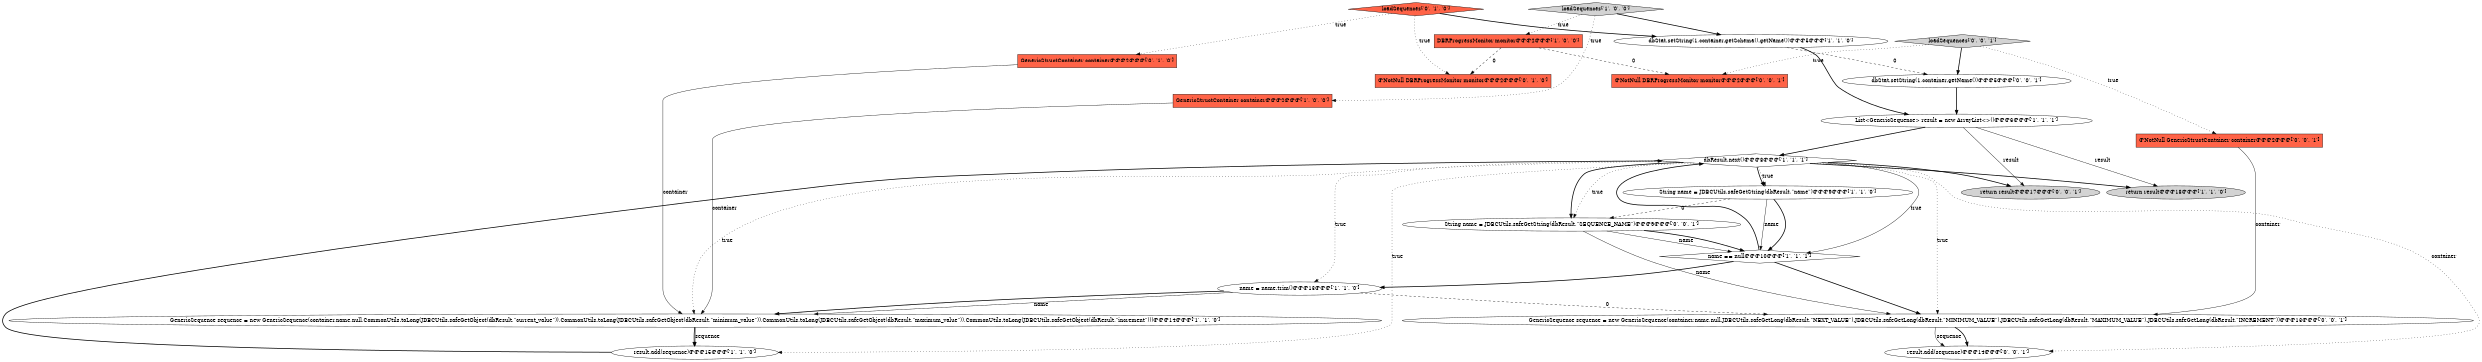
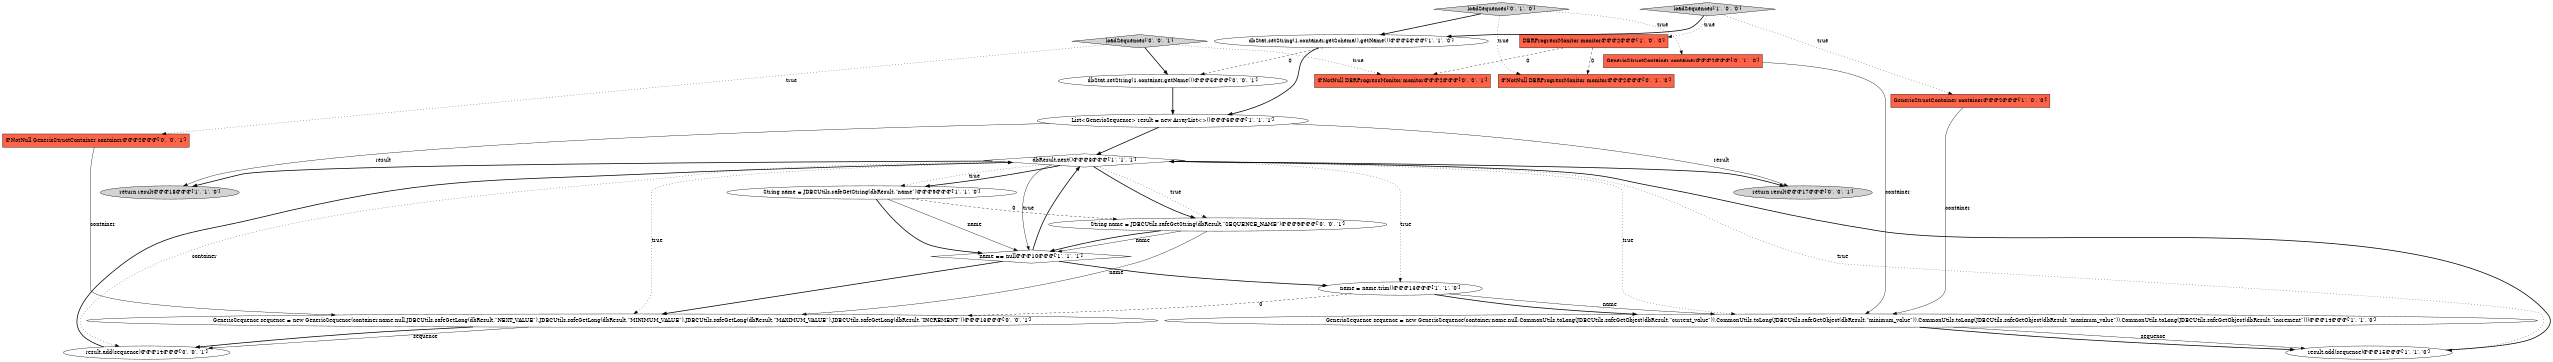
(1416, 9) -> (1501, 9)
none -> (502, 180)
